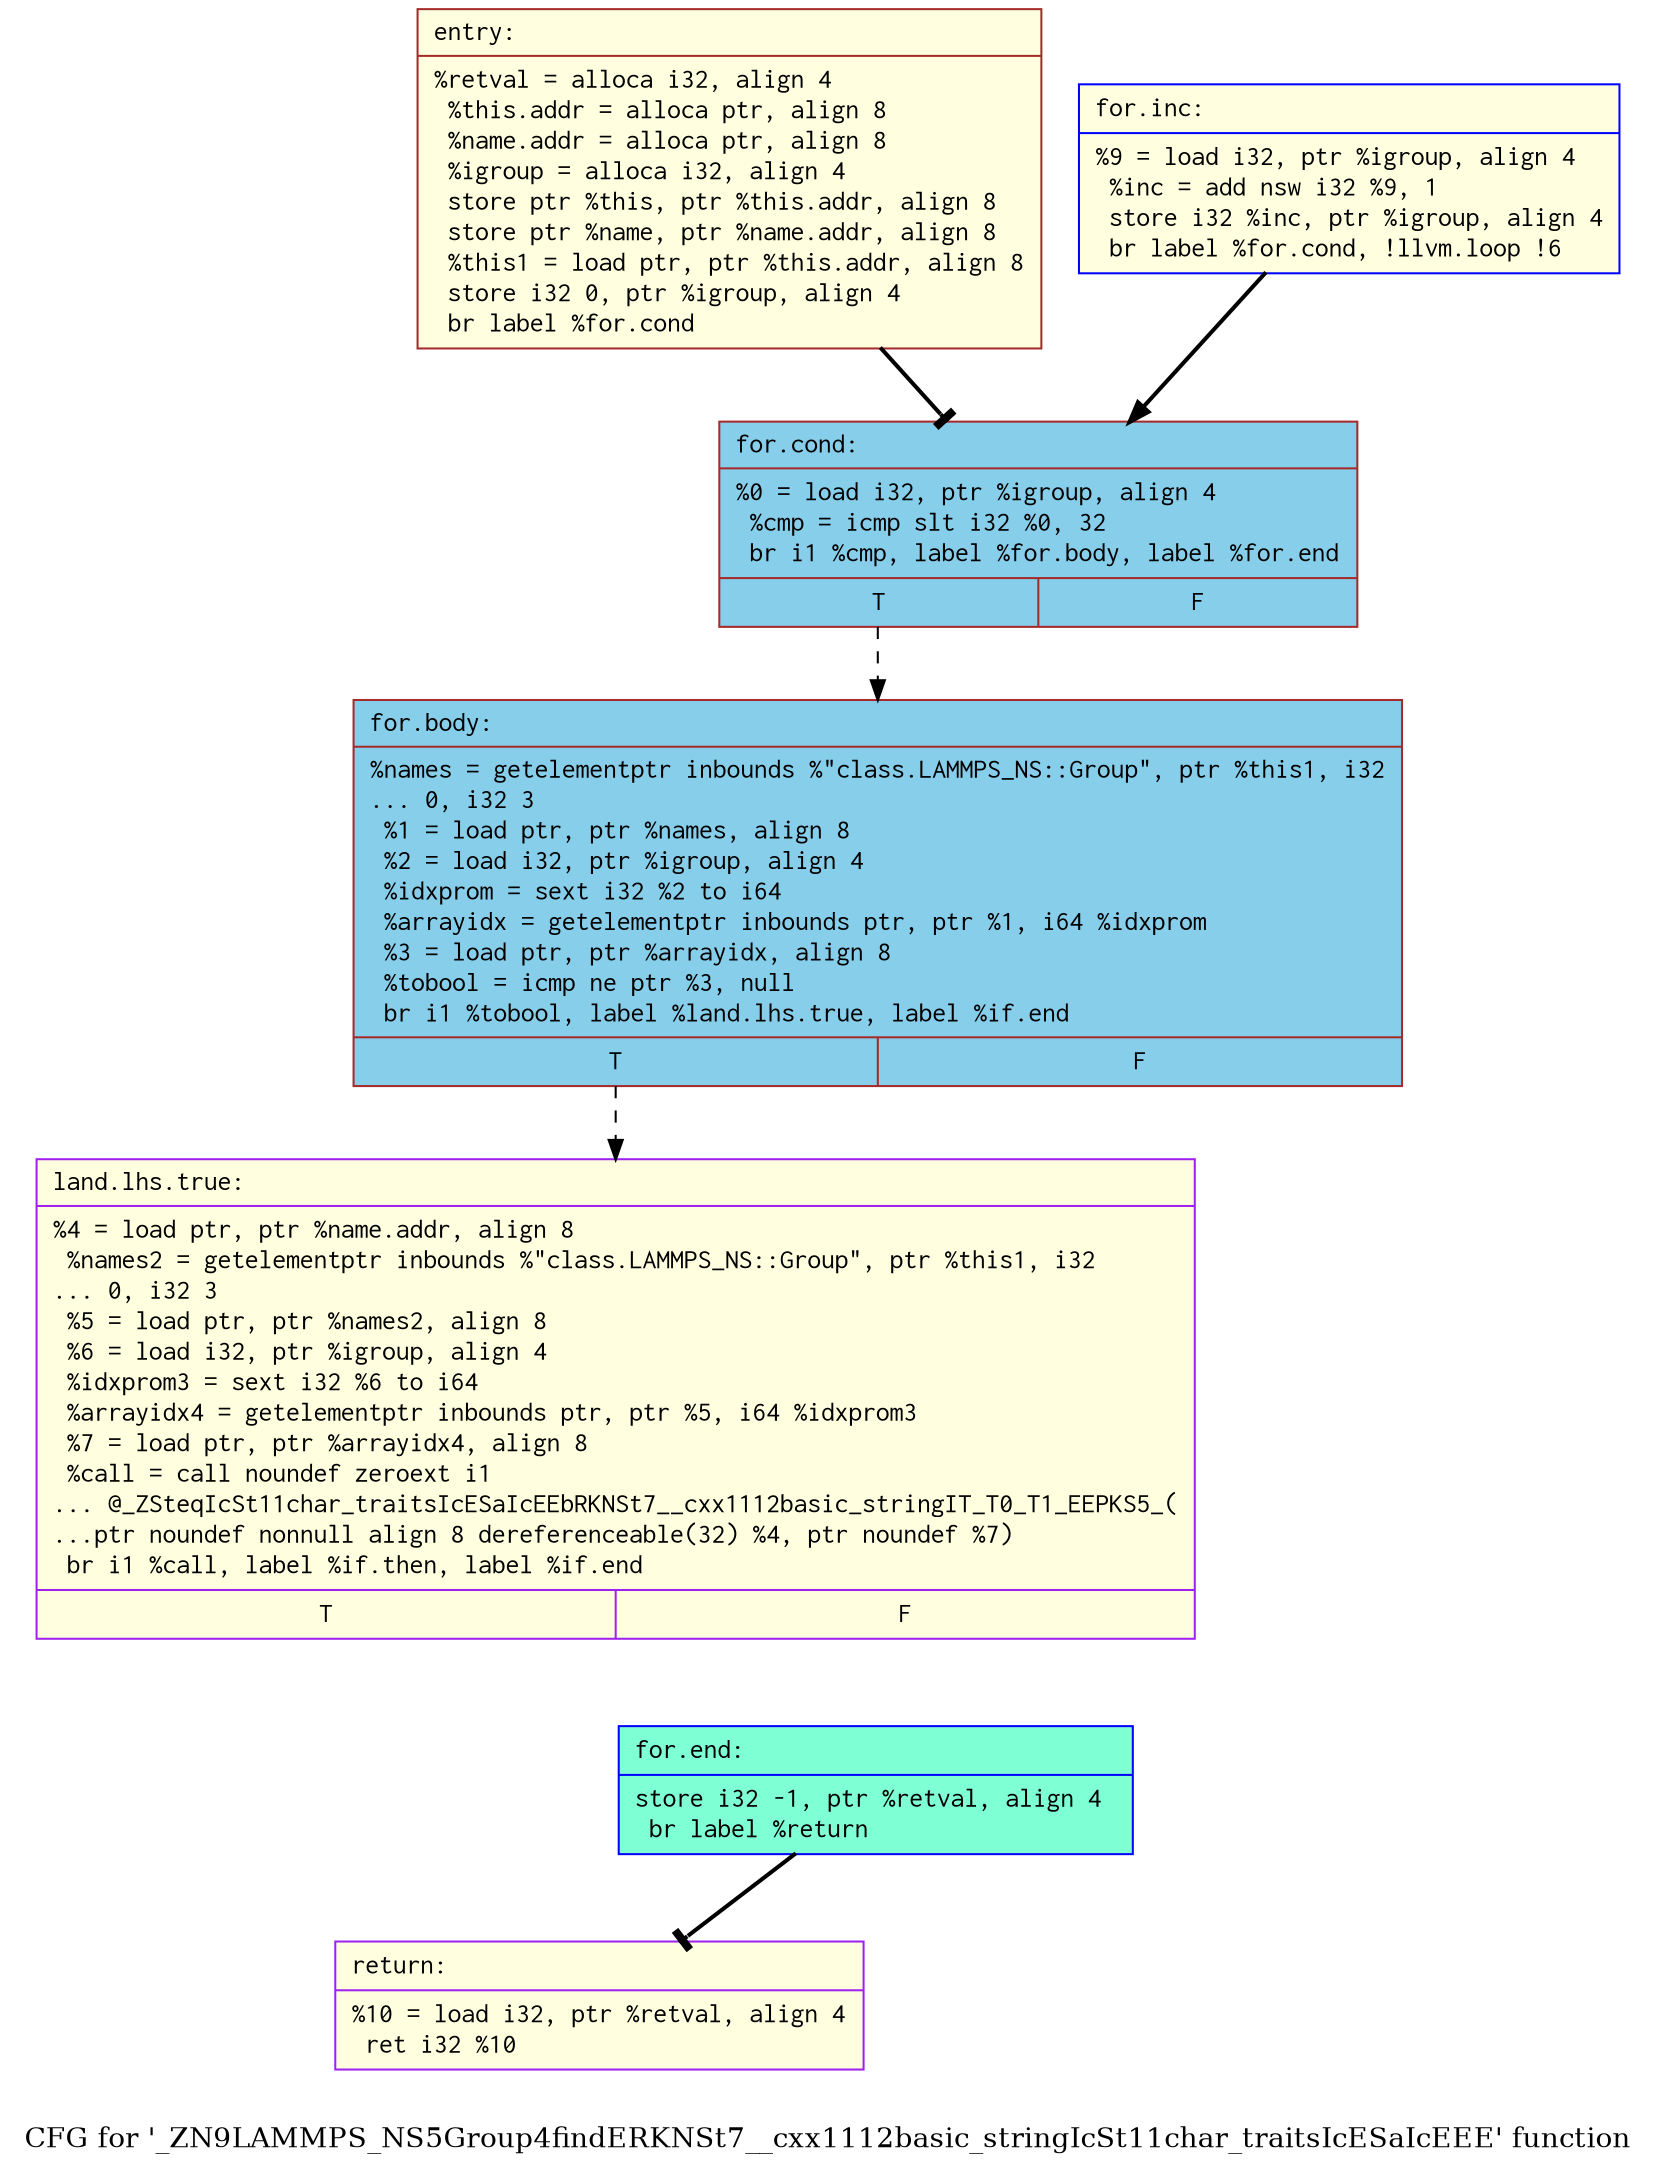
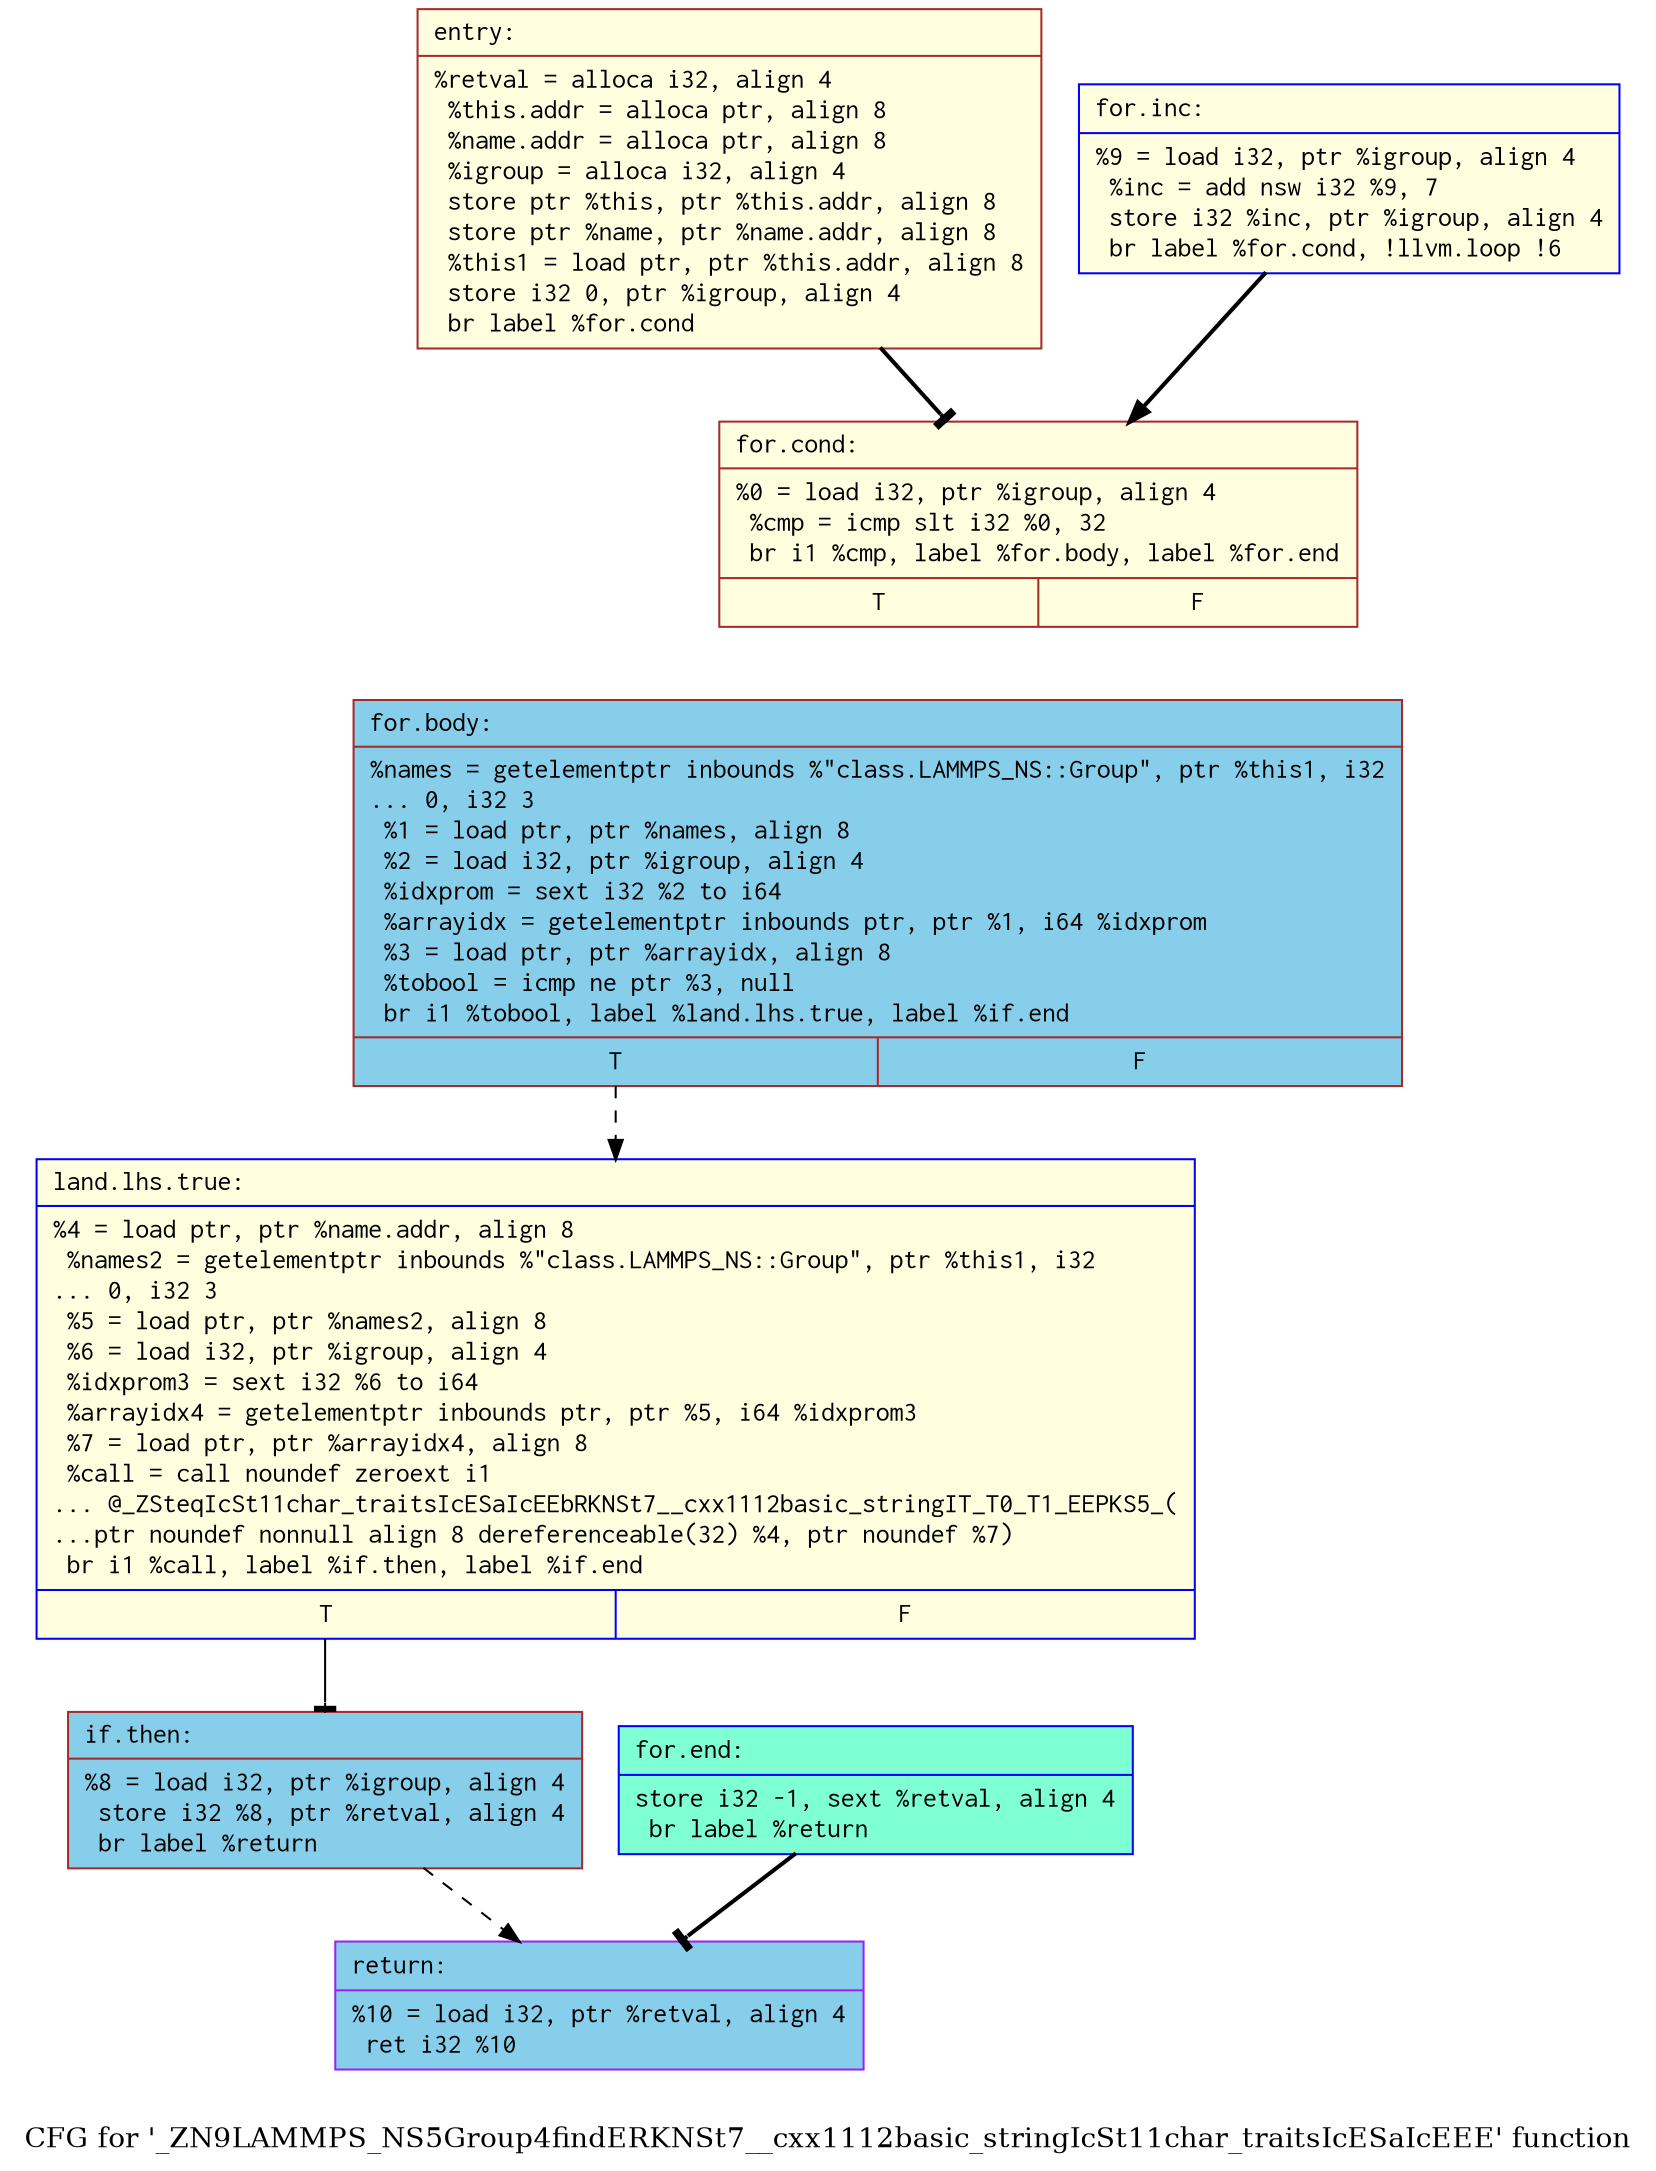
(1267, 187) -> (1267, 187)
(1038, 524) -> (1038, 524)
(878, 654) -> none
(616, 1399) -> (616, 1399)
none -> (325, 1790)
(869, 1798) -> (876, 1798)
(599, 2006) -> (599, 2006)
